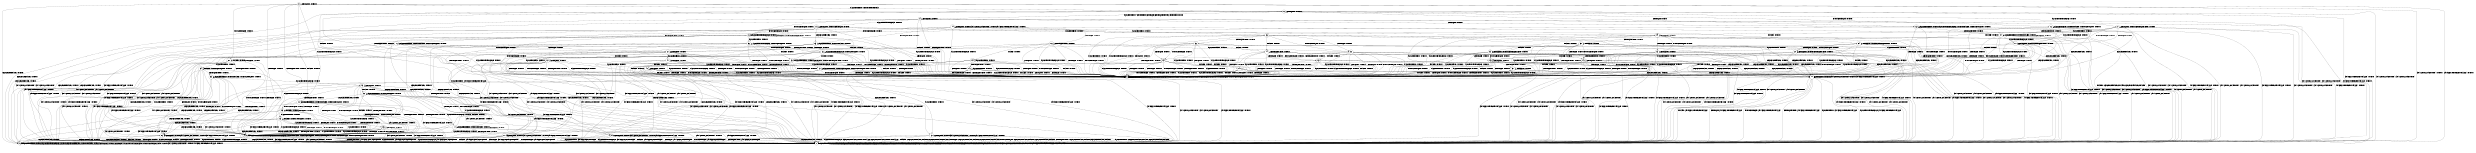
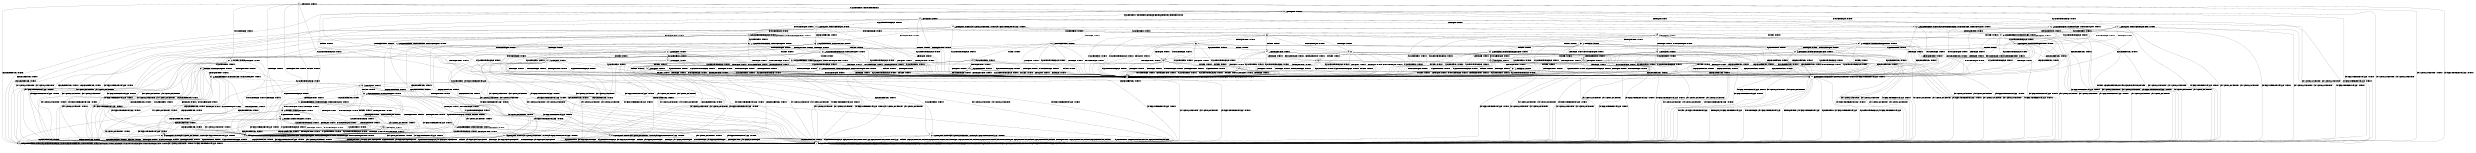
(911, 80) -> (1087, 81)
